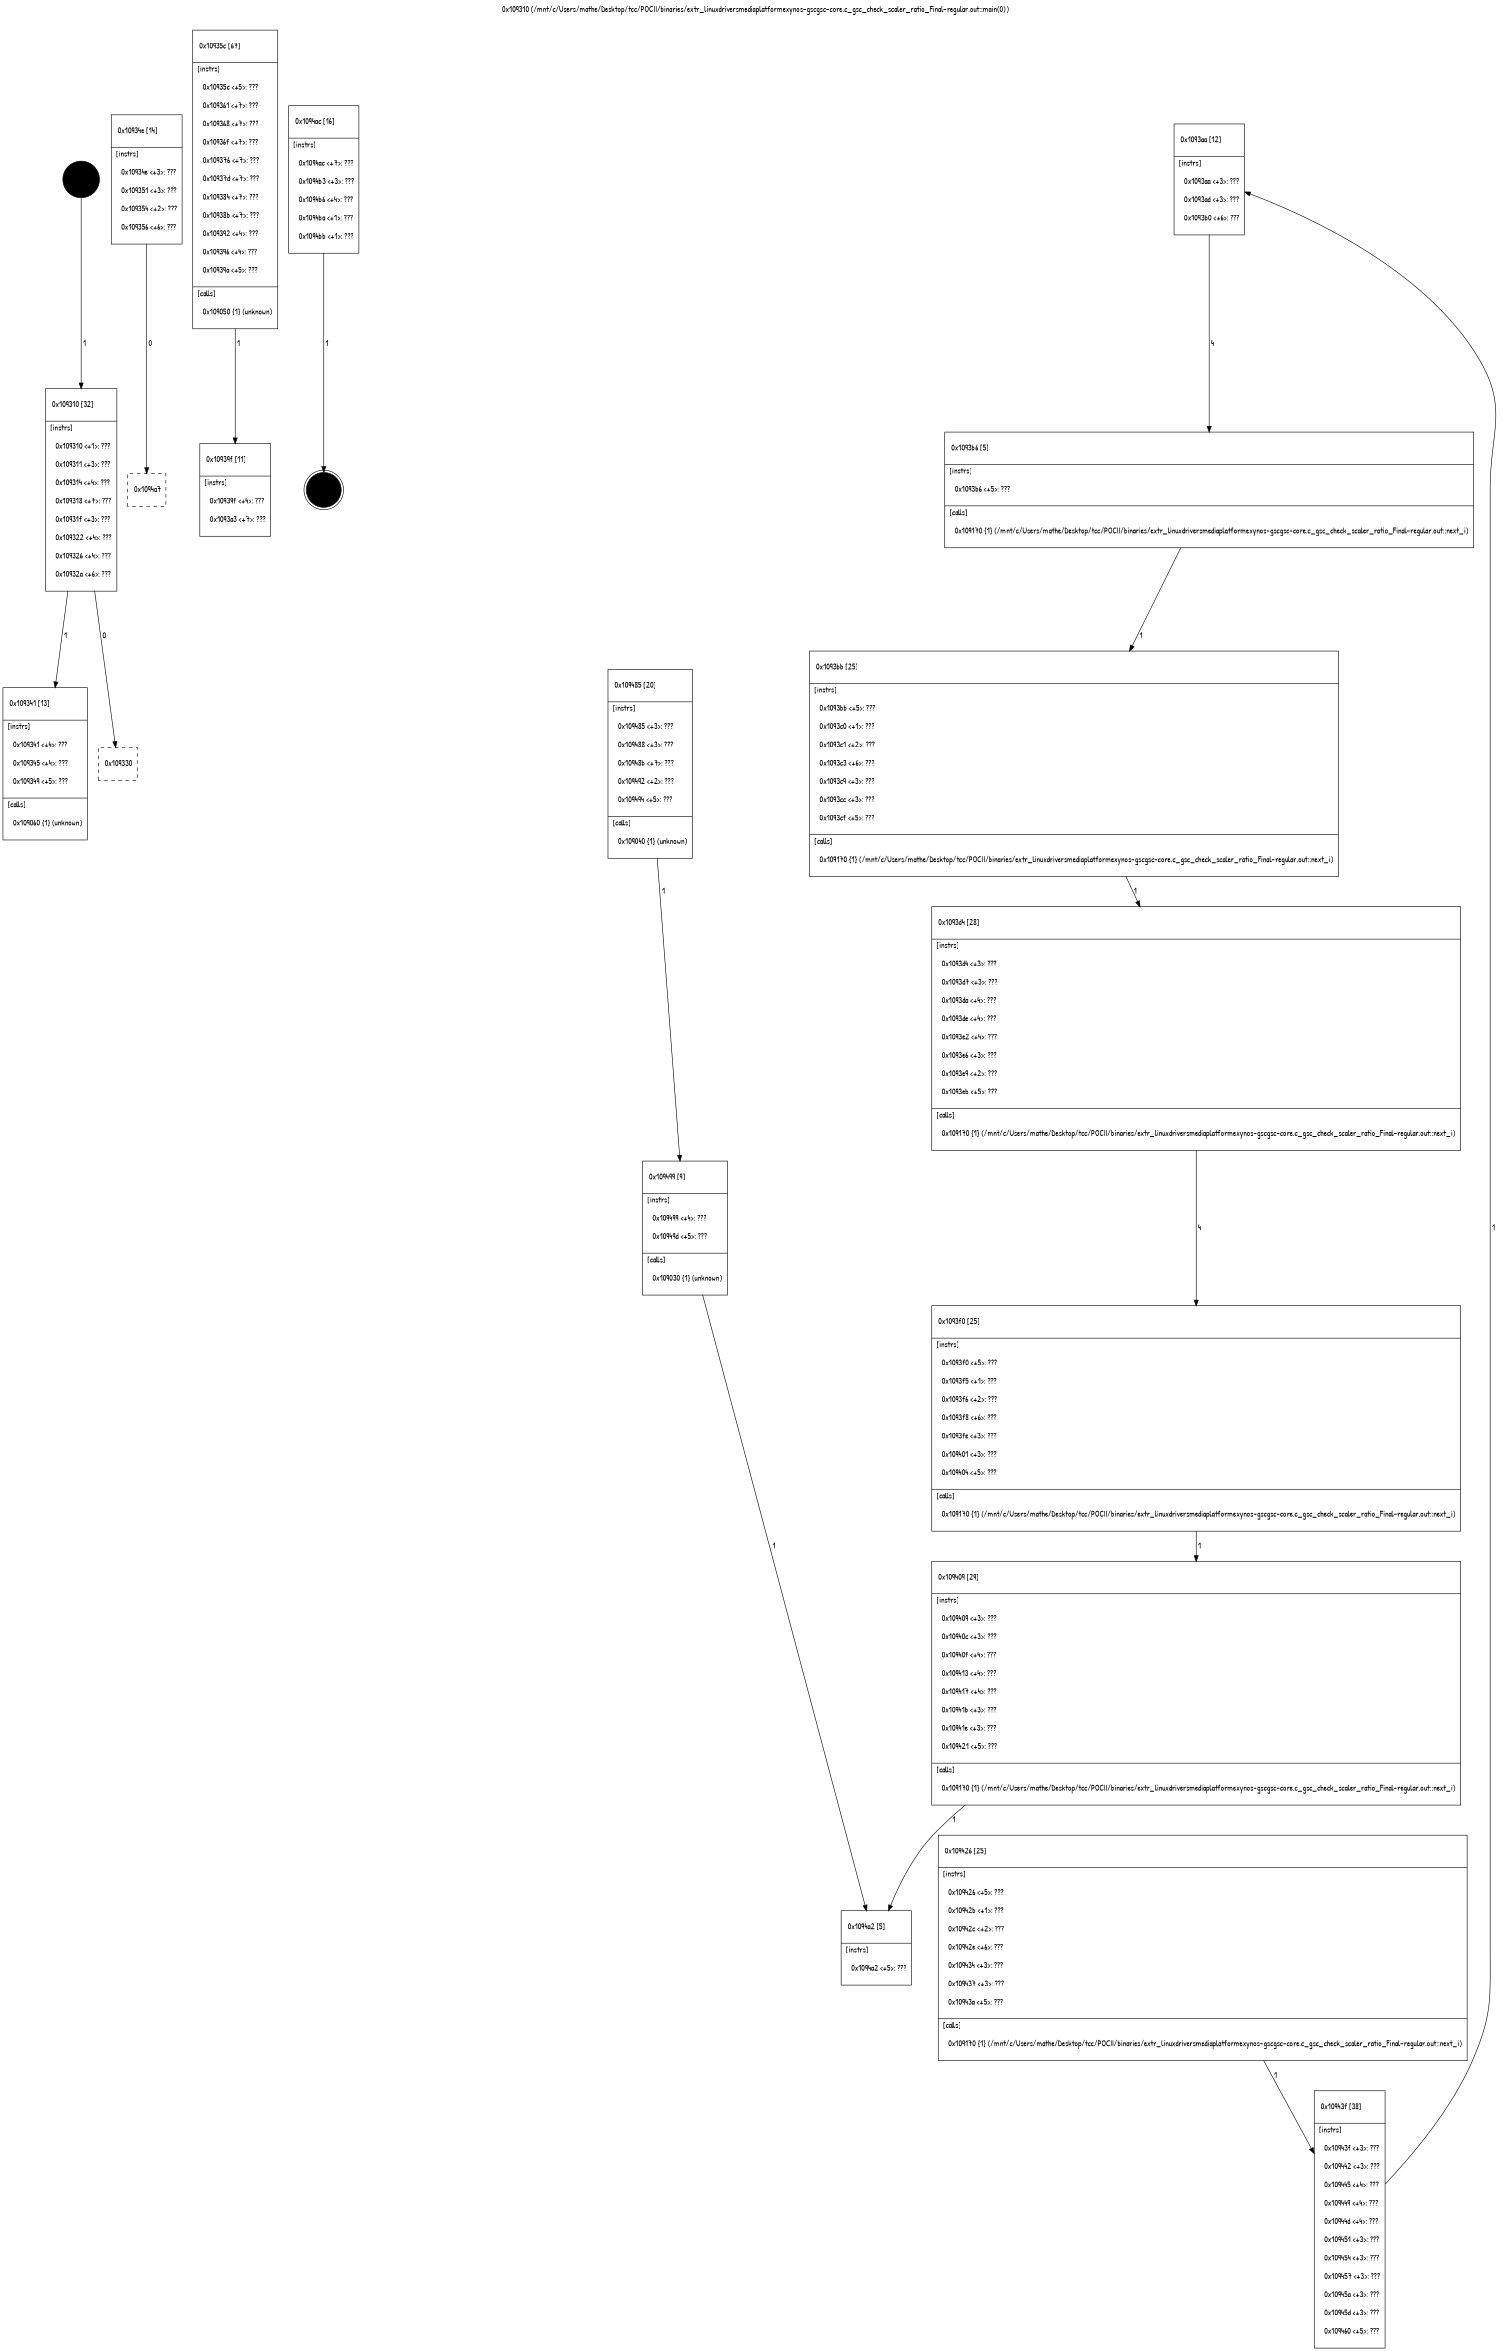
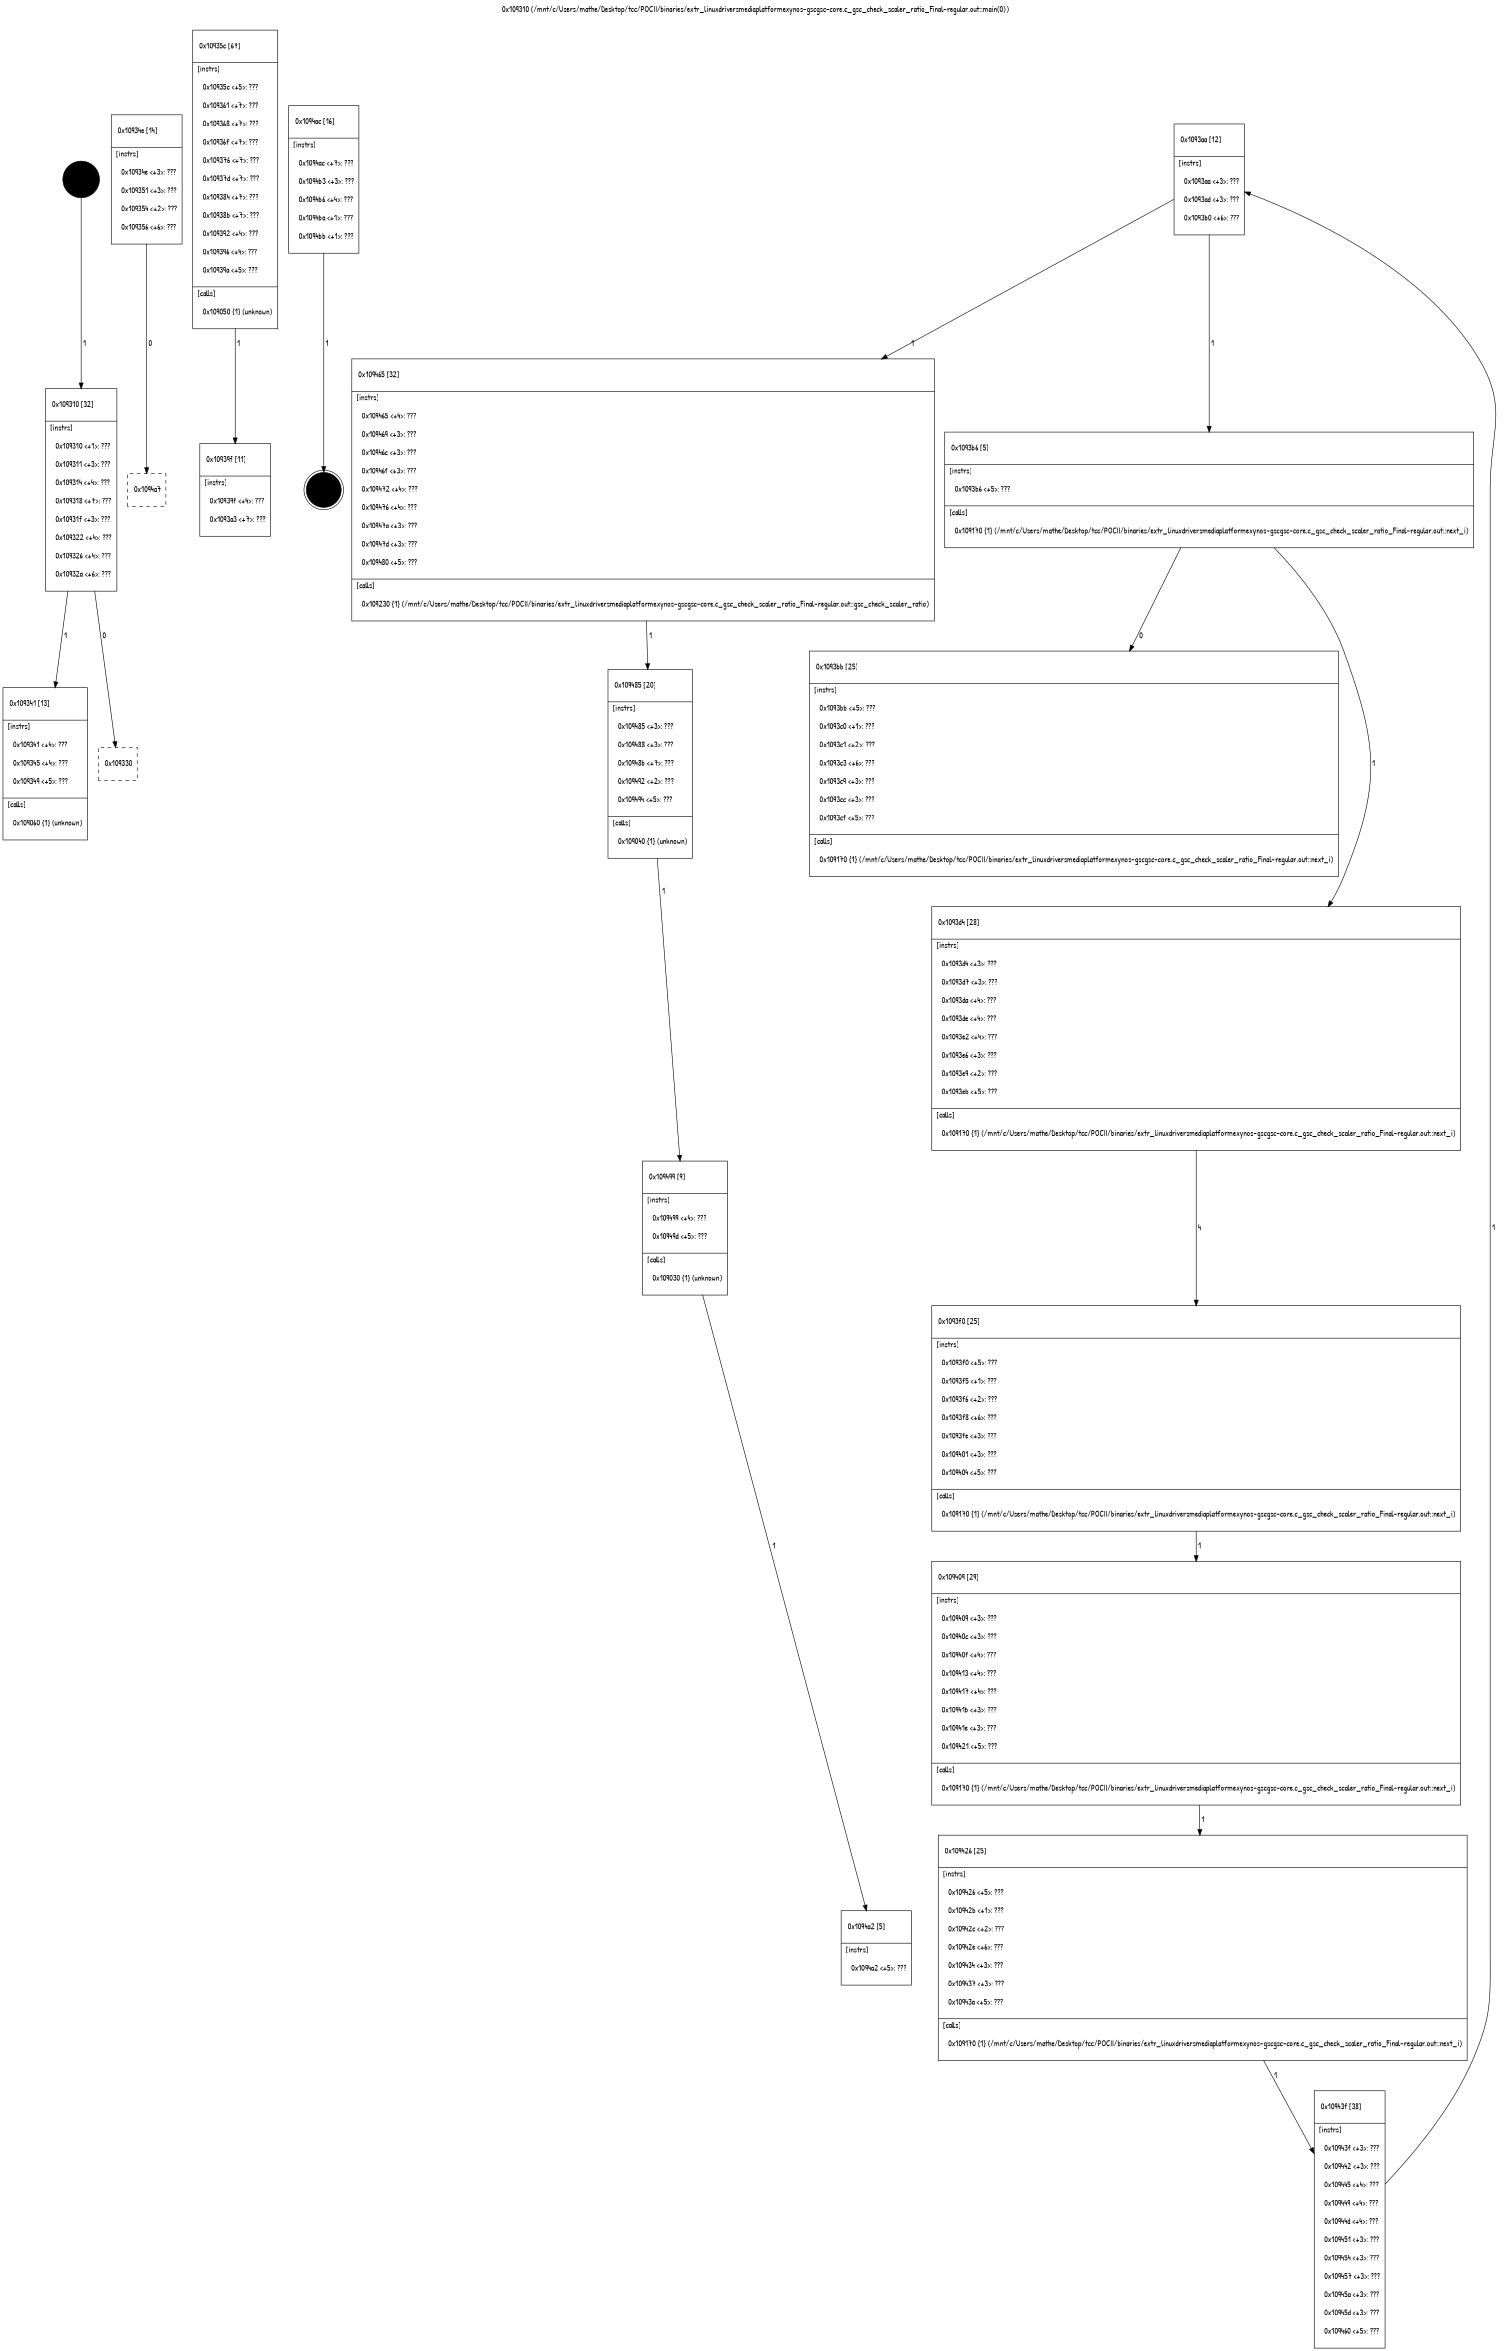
(1212, 344) -> (1212, 344)
none -> (643, 490)
(1140, 636) -> (1140, 636)
(1132, 889) -> (1364, 716)
(921, 1850) -> (1199, 1817)
